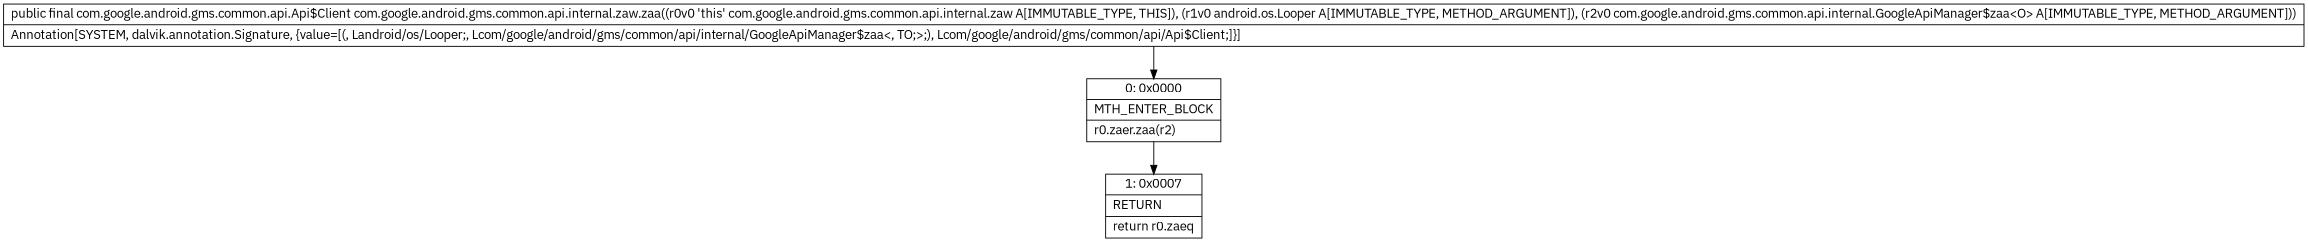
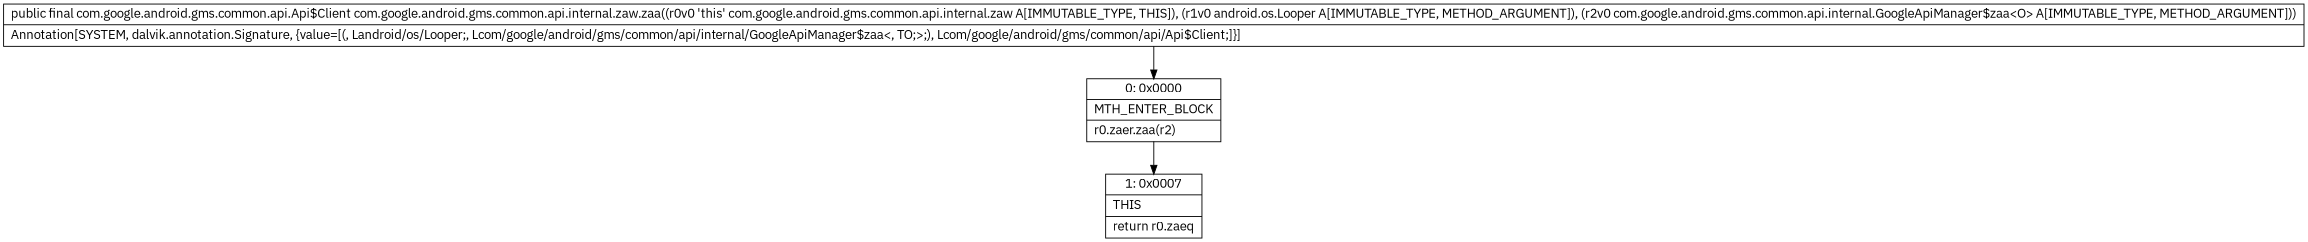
(1138, 205) -> (1127, 205)
